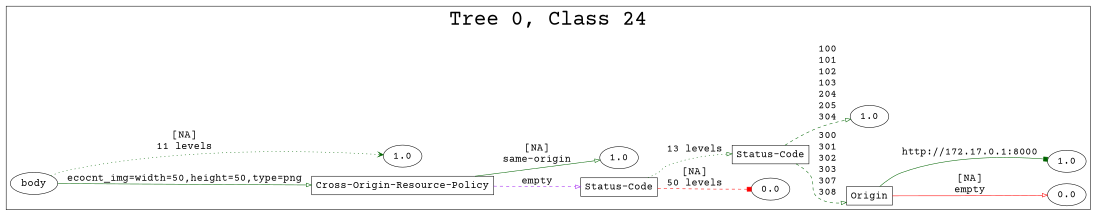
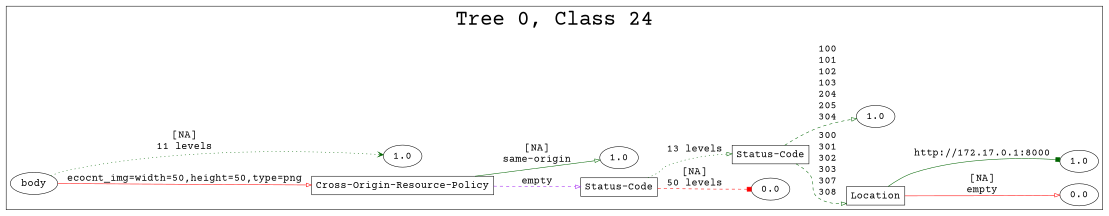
(182, 184) -> (182, 184)
(869, 196) -> (876, 196)
